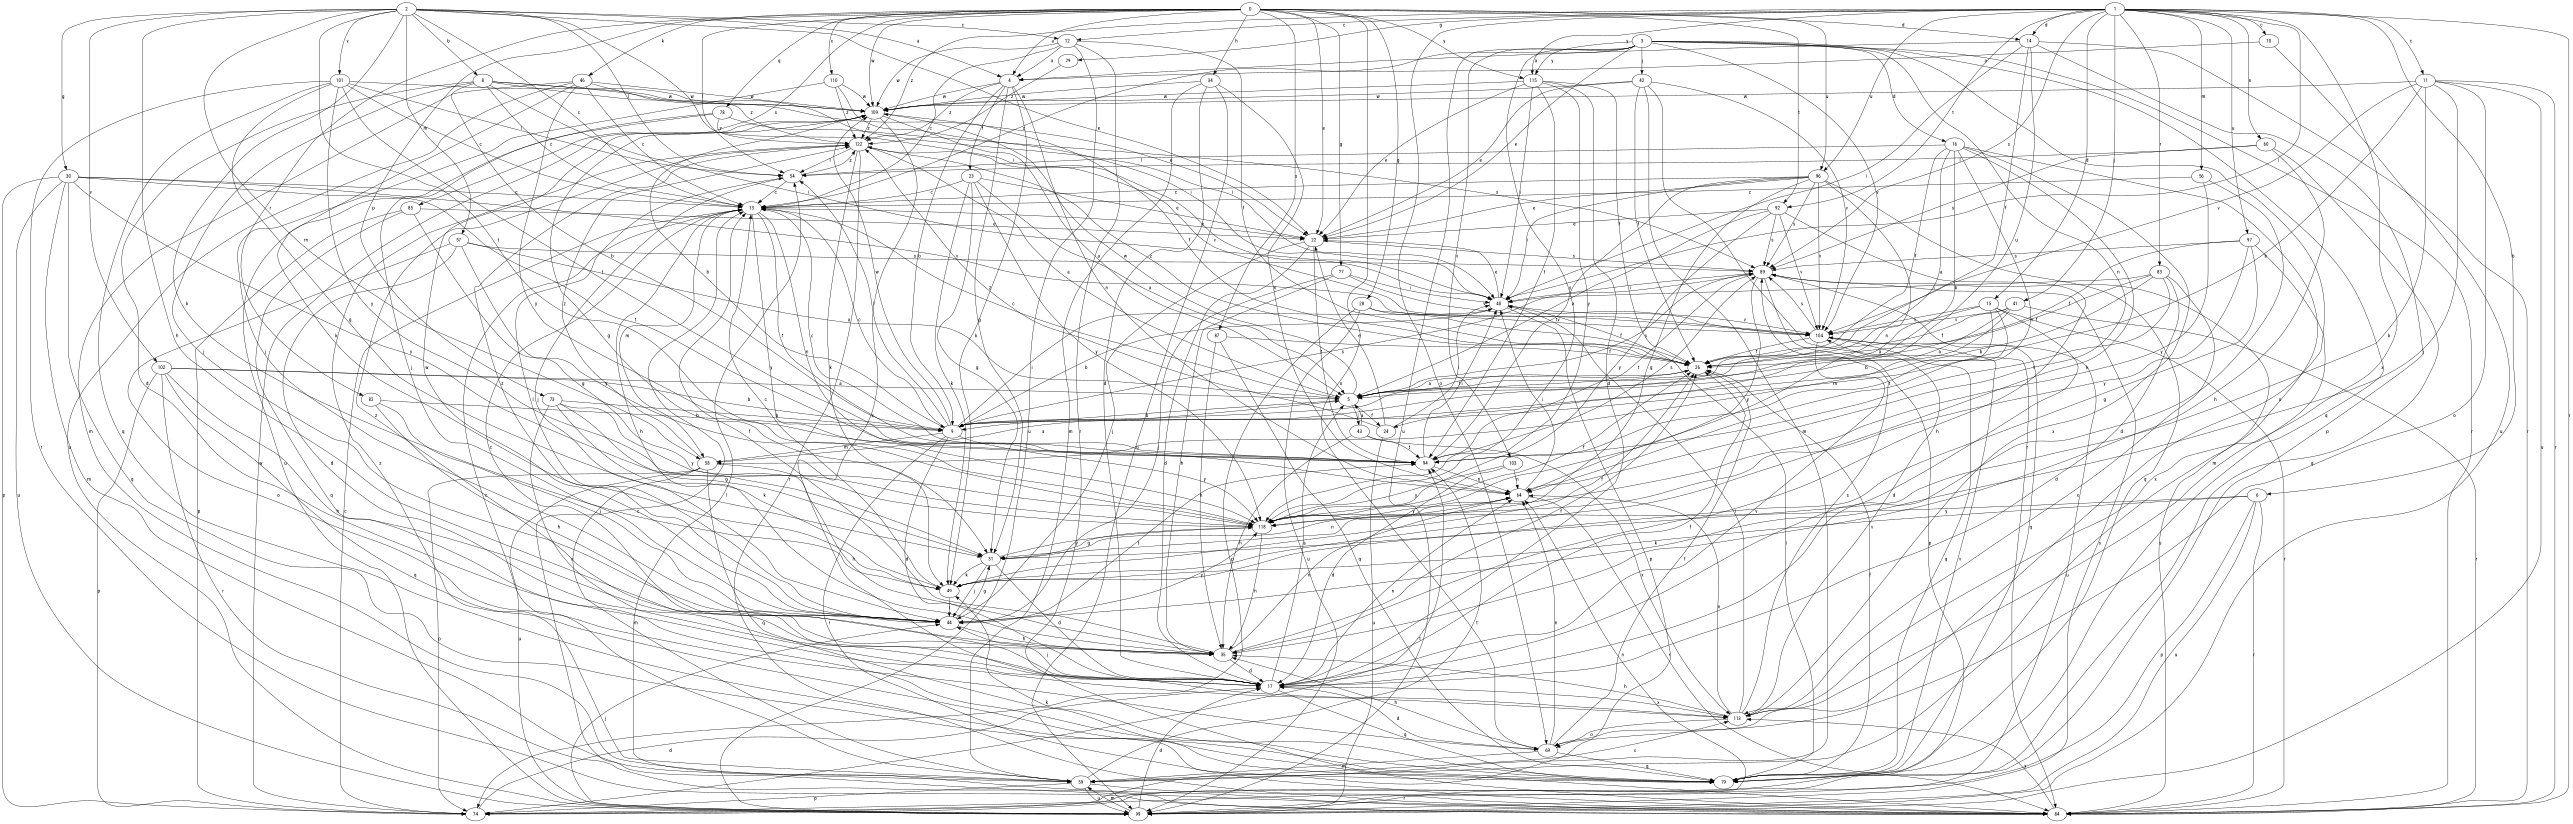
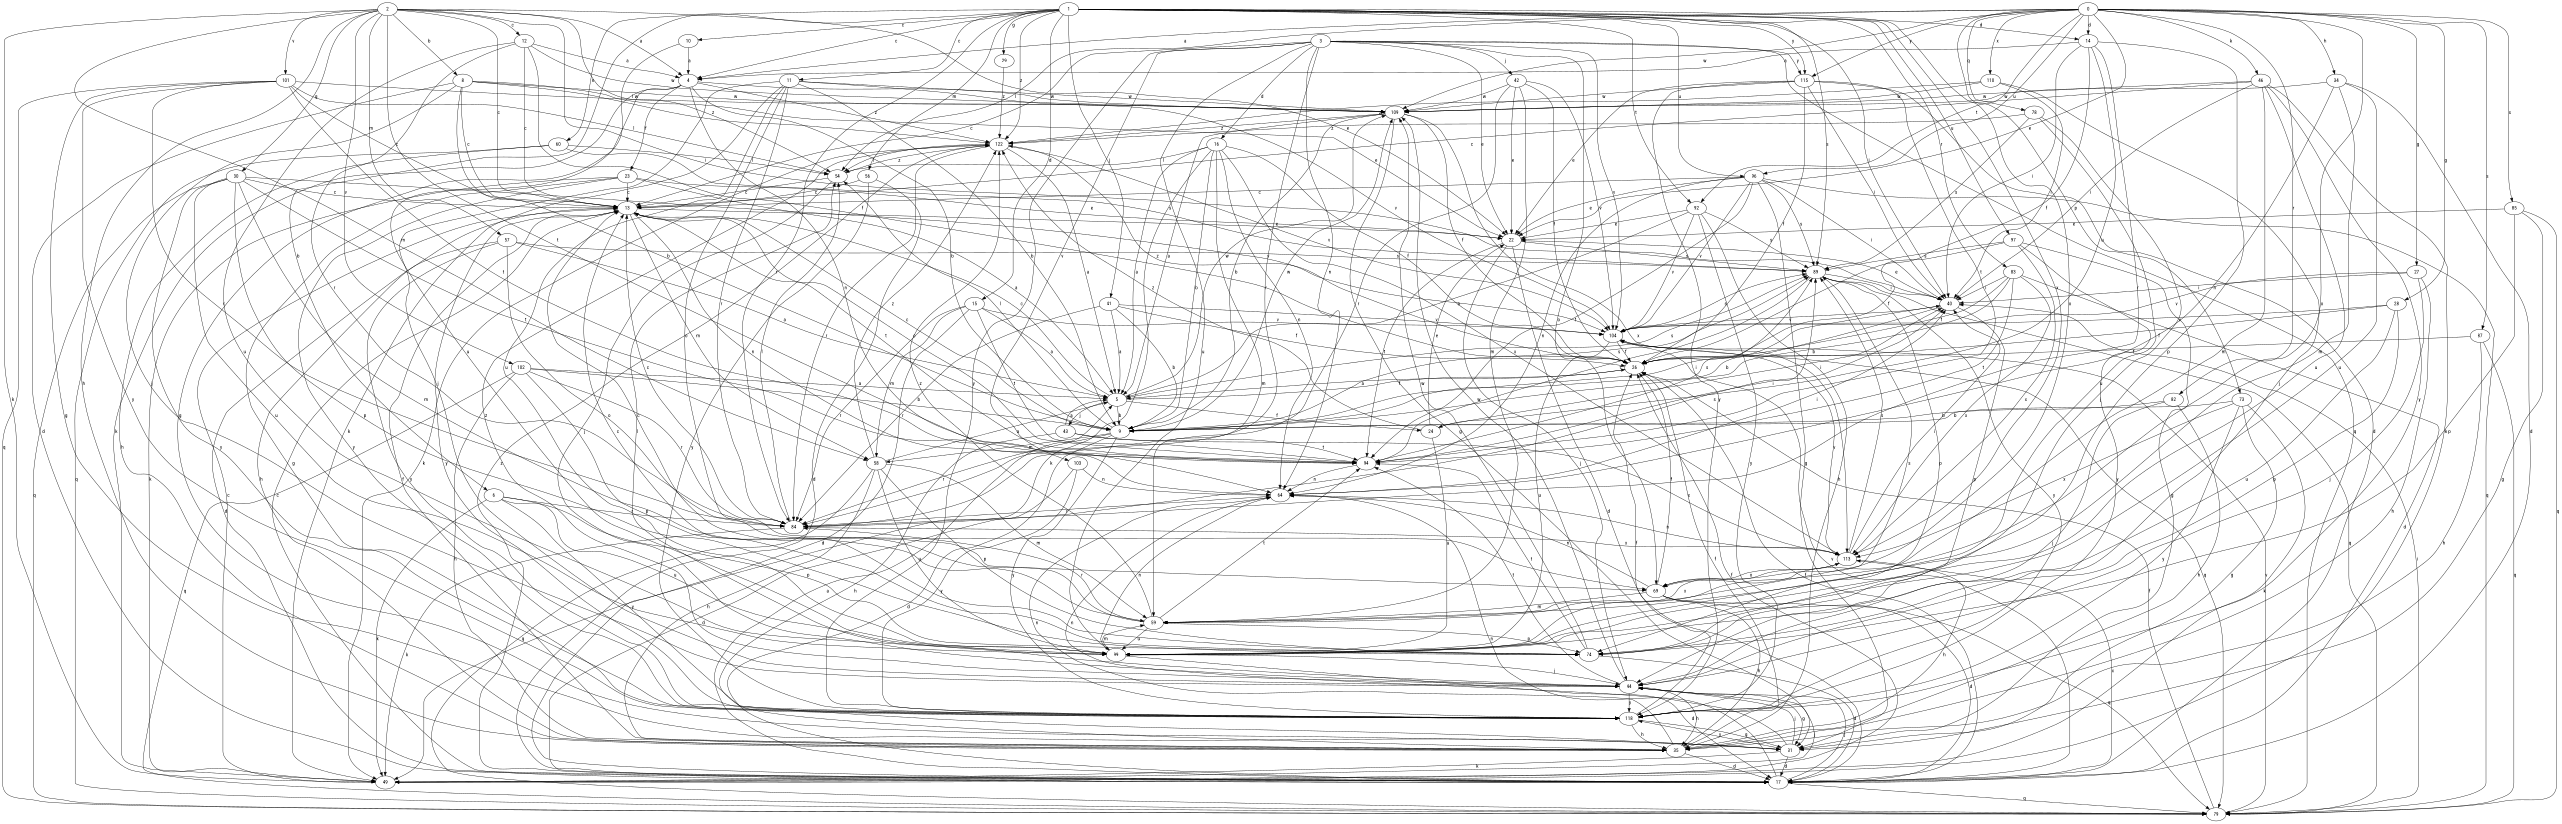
(1465, 18) -> (879, 38)
(1006, 234) -> none
(1393, 512) -> none
